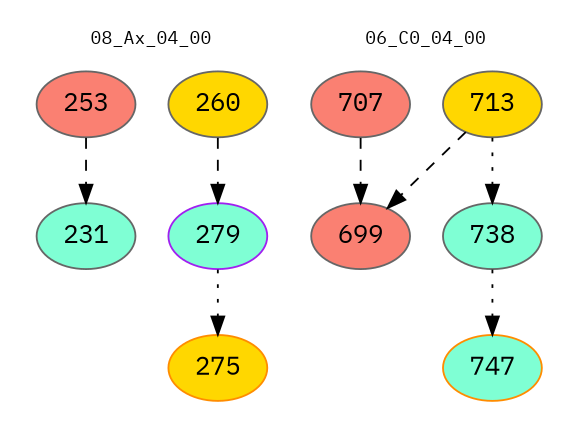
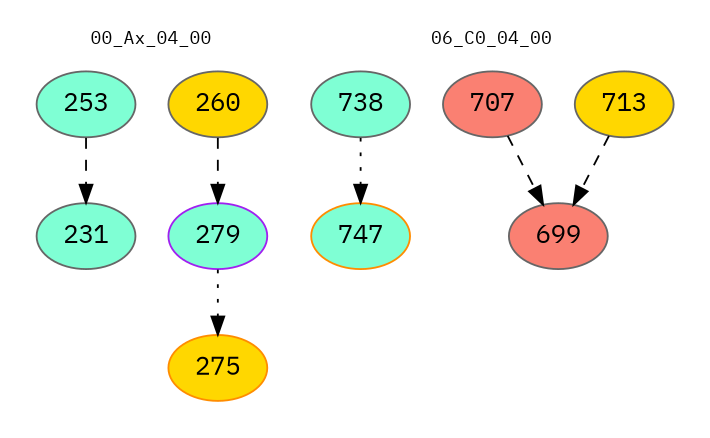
(152, 39) -> (152, 39)
(86, 104) -> (86, 104)
(492, 161) -> none
